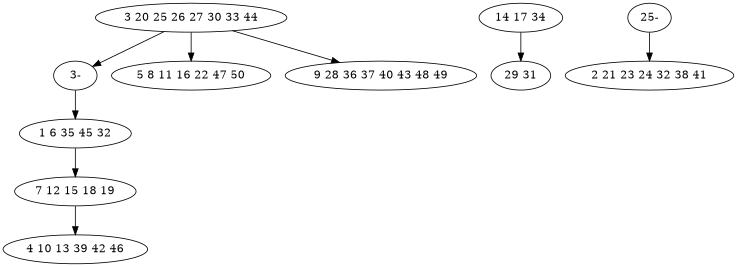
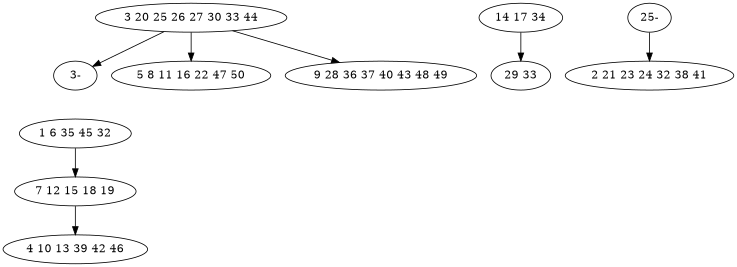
(521, 76) -> (521, 76)
(75, 101) -> none
